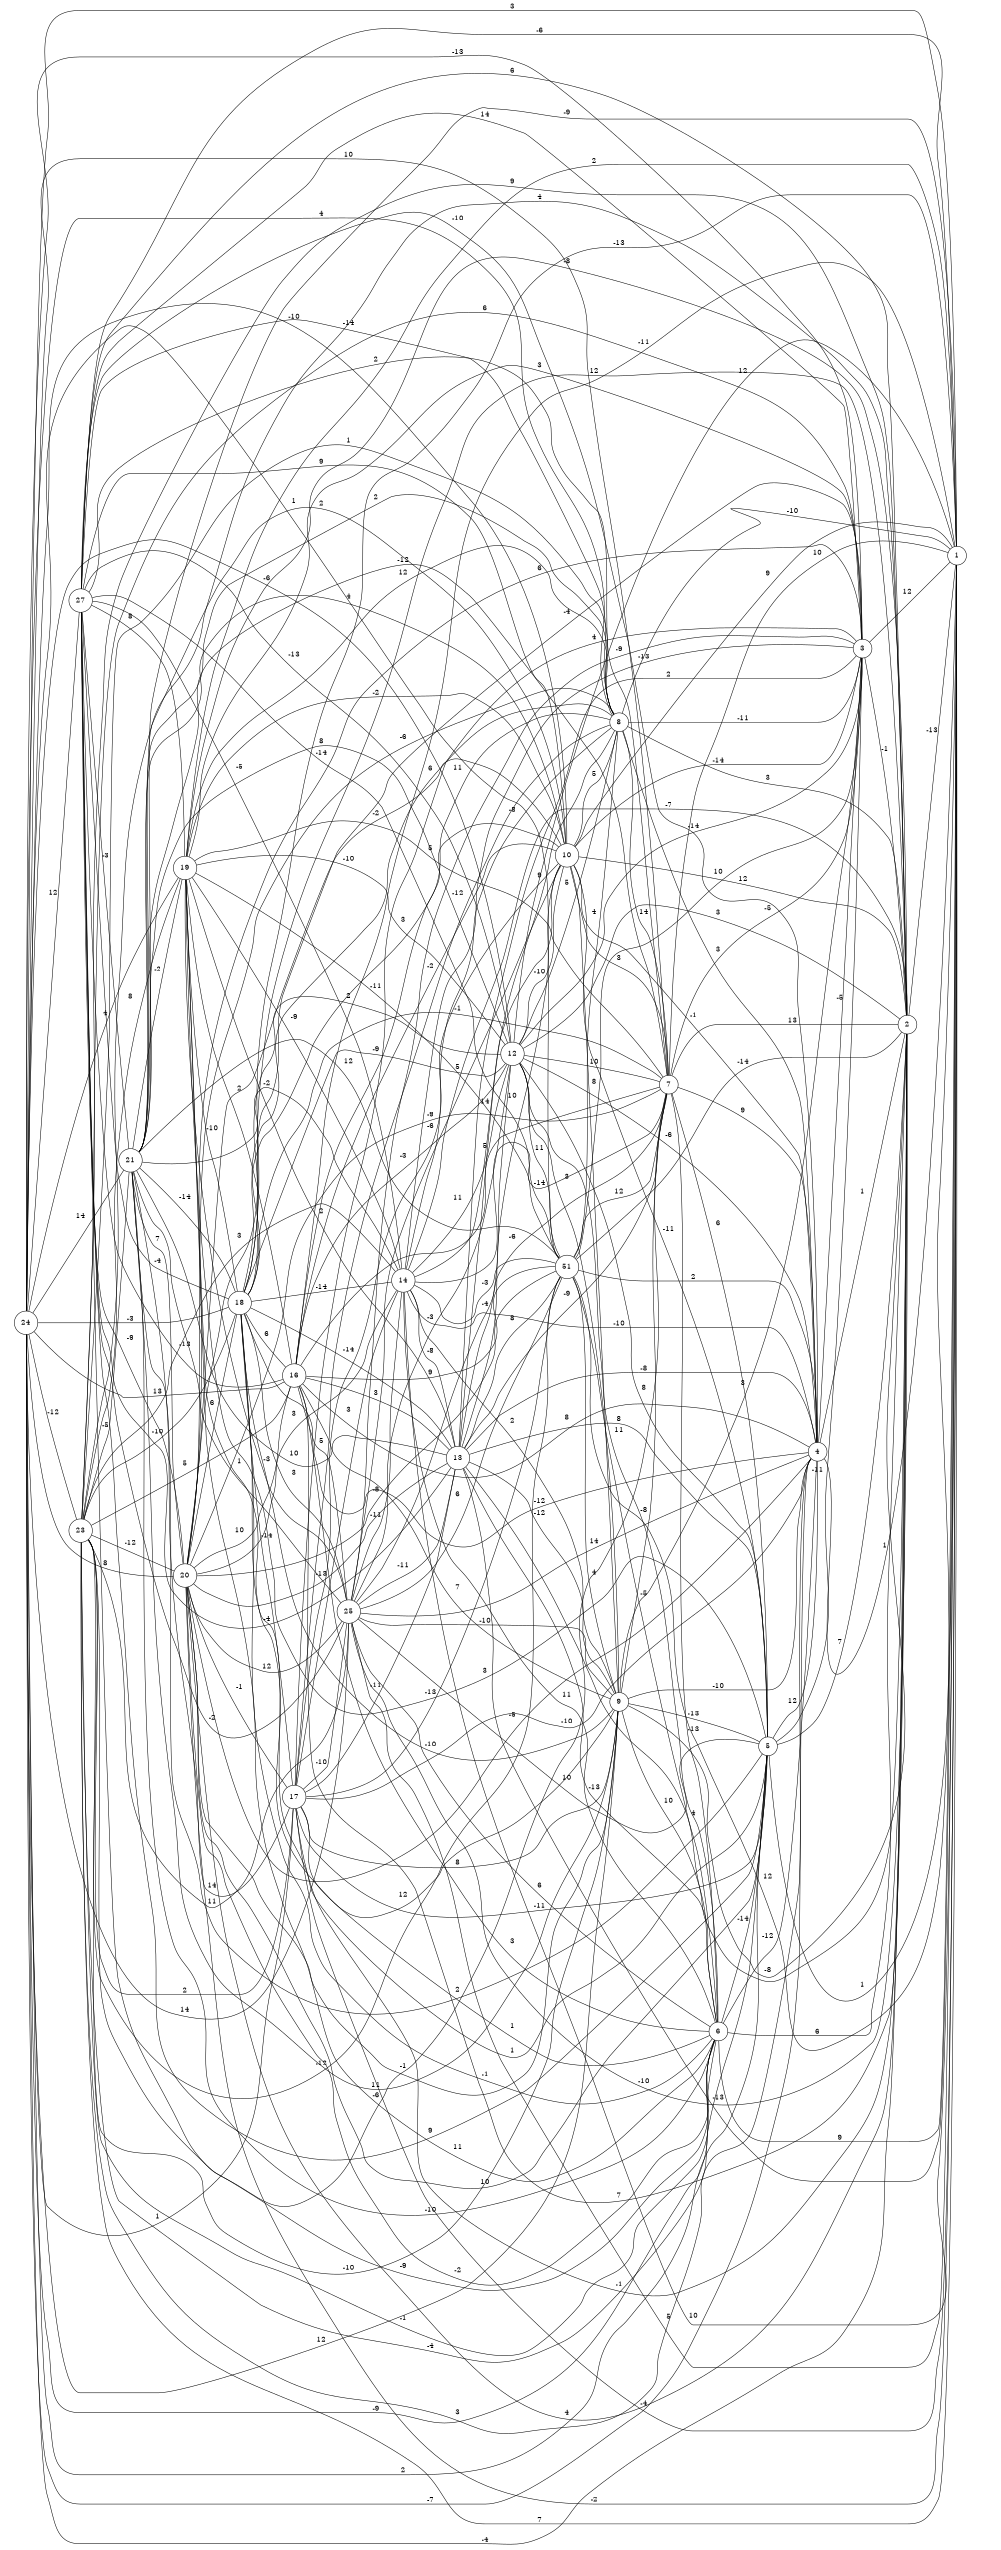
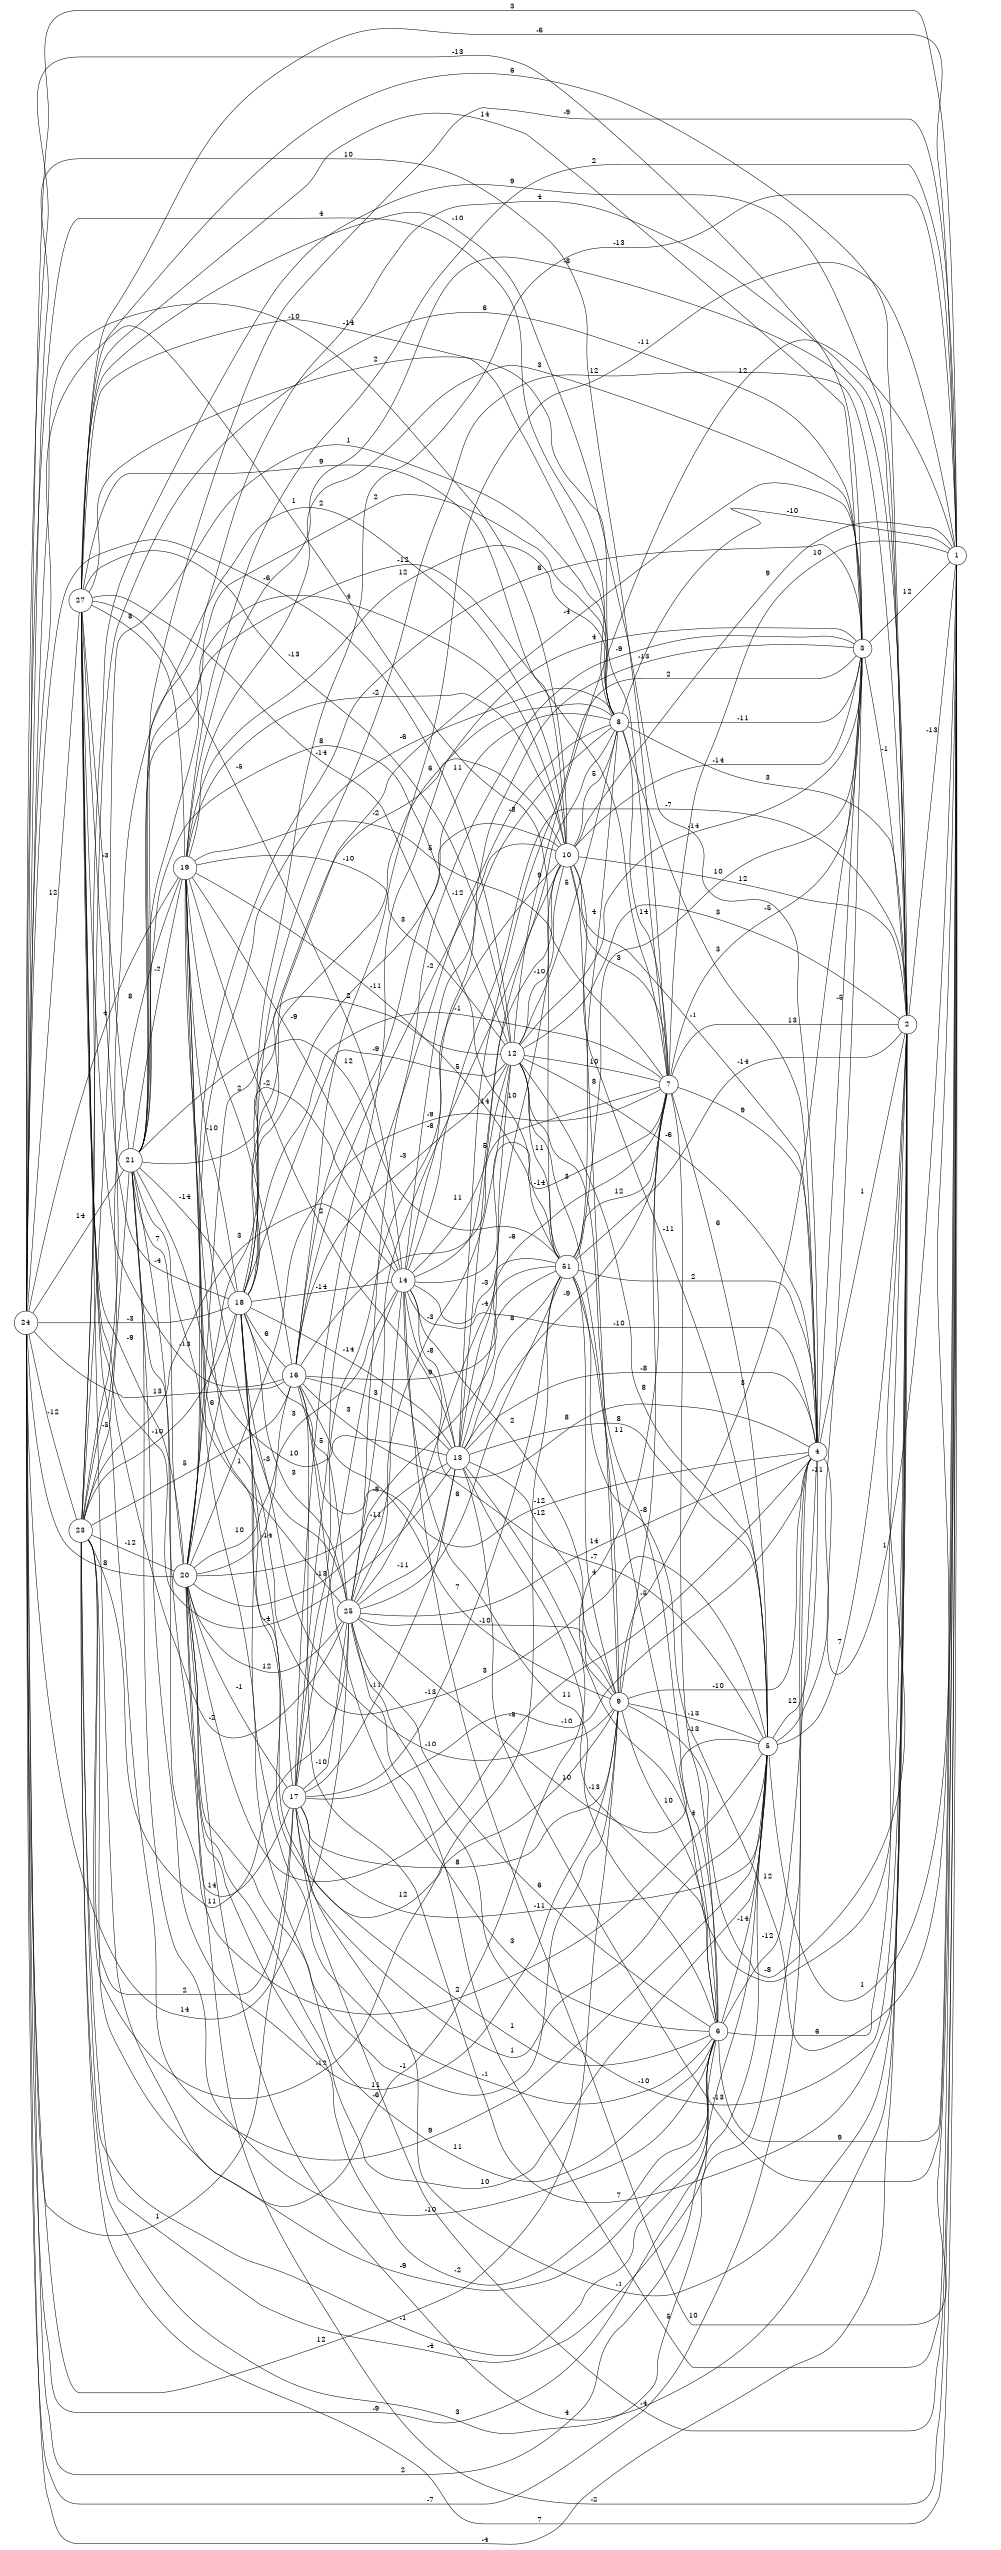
none -> (540, 1541)
(237, 2240) -> none
